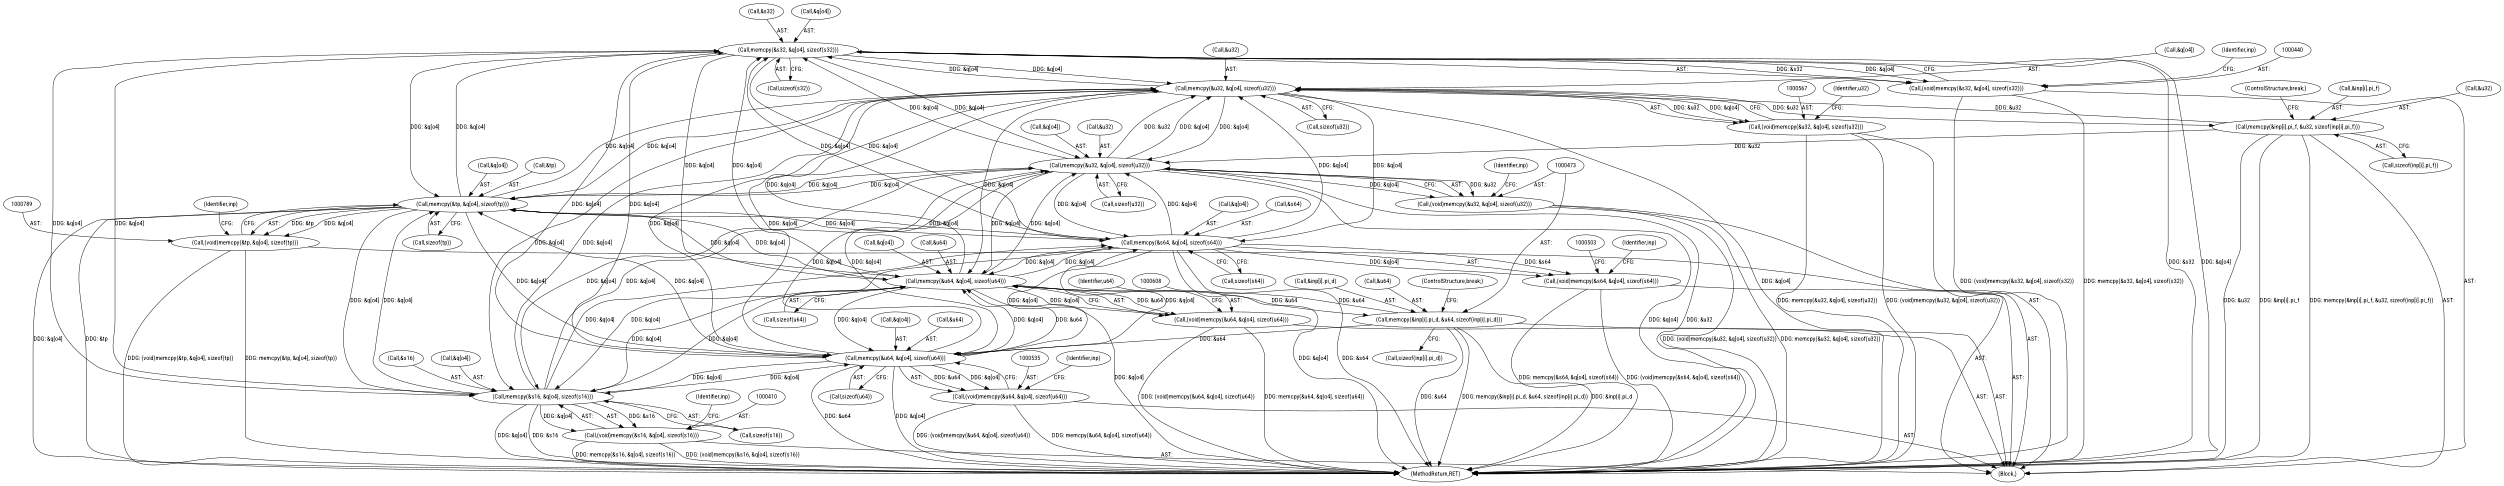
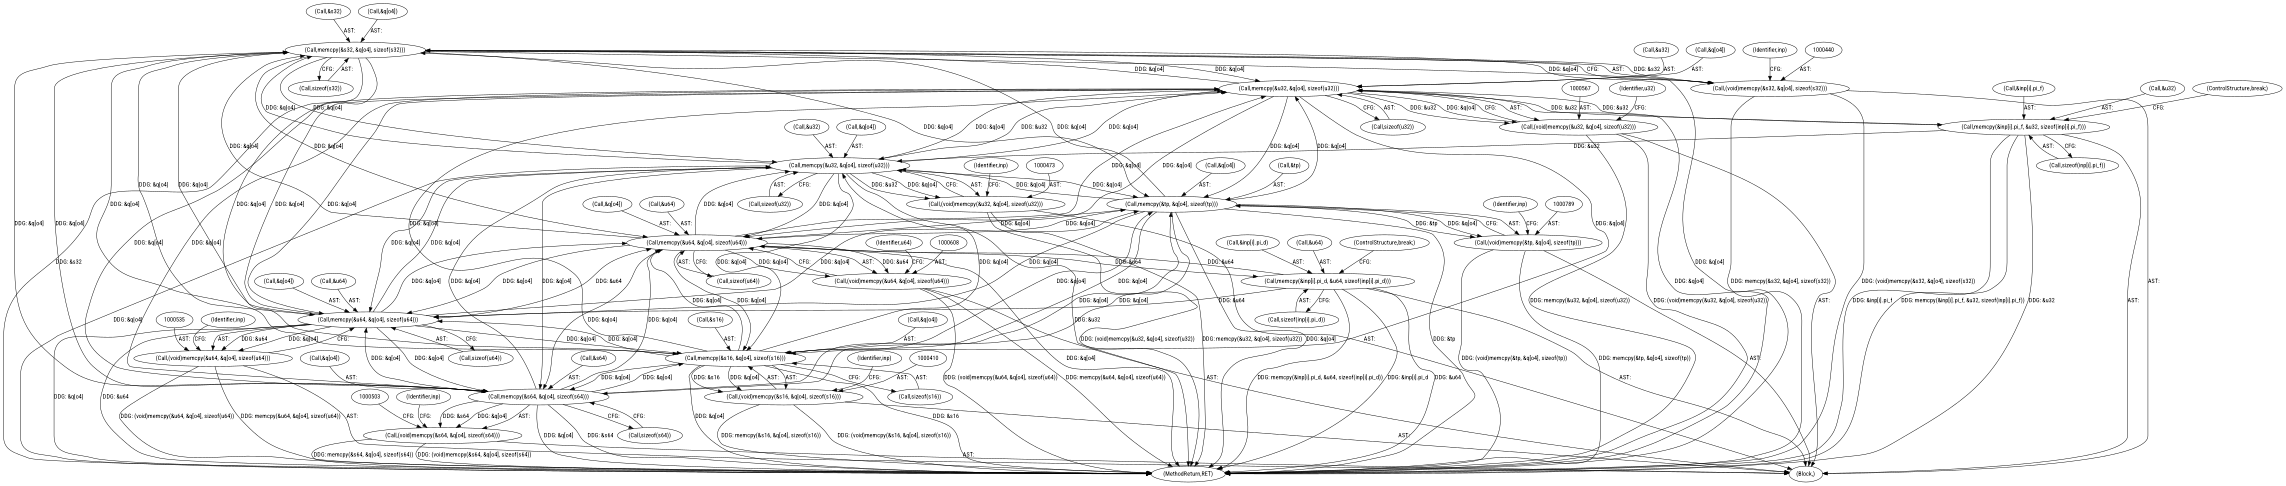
(432, 243) -> none
(1525, 248) -> (1297, 301)
